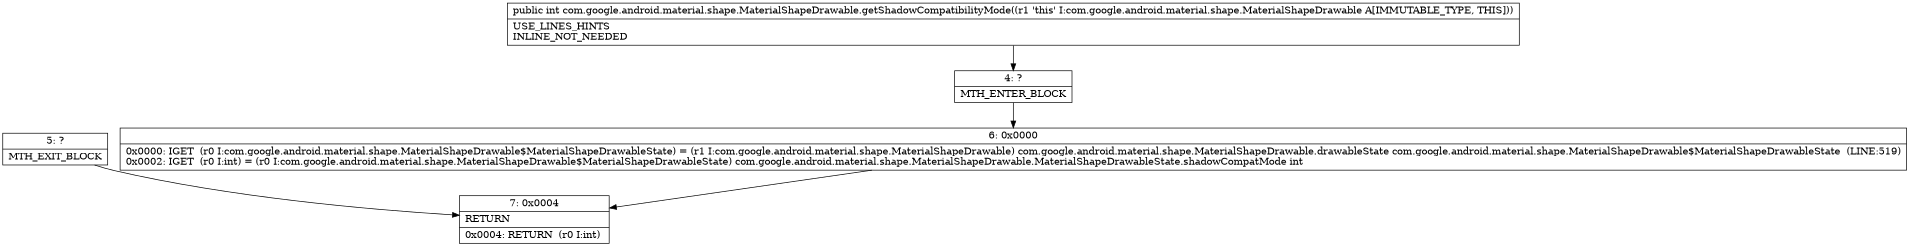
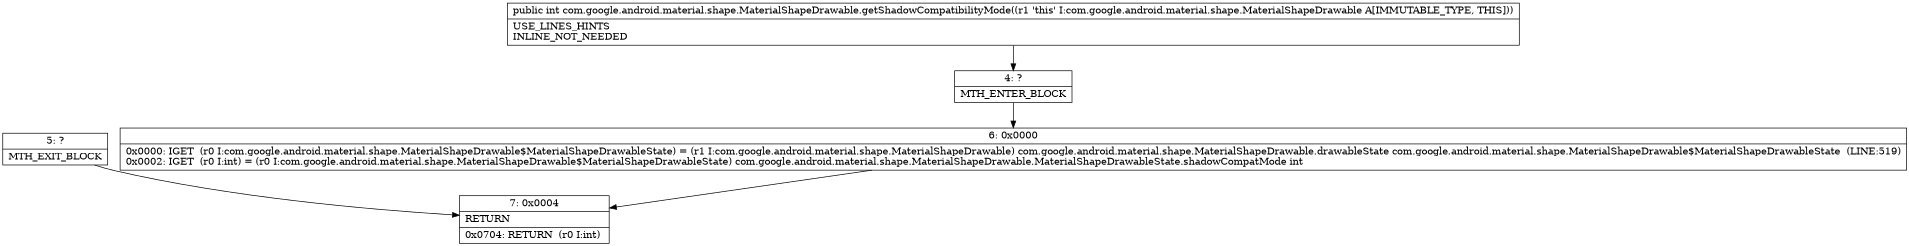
(534, 235) -> (534, 235)
